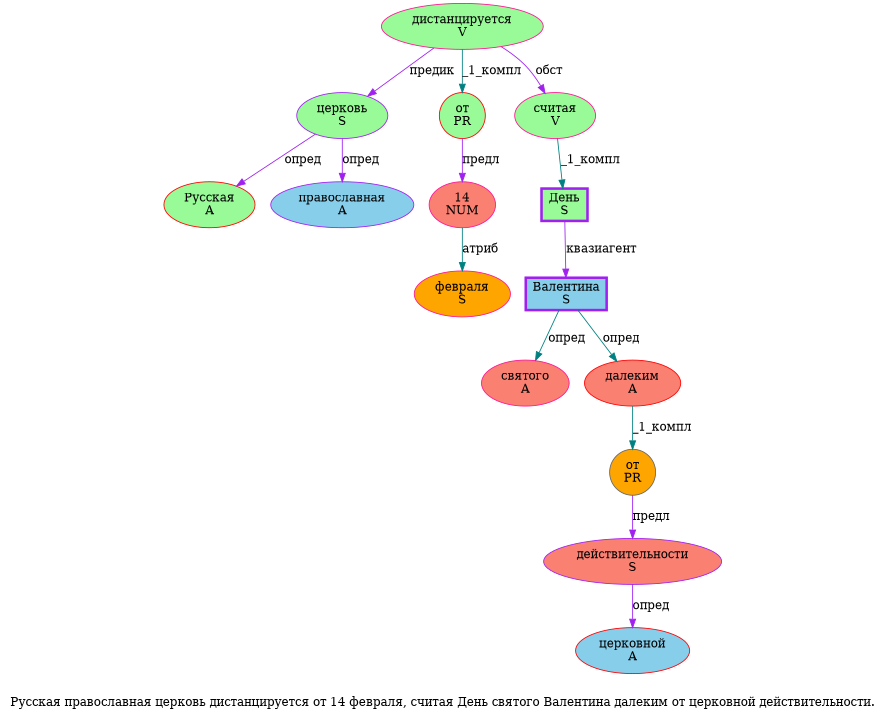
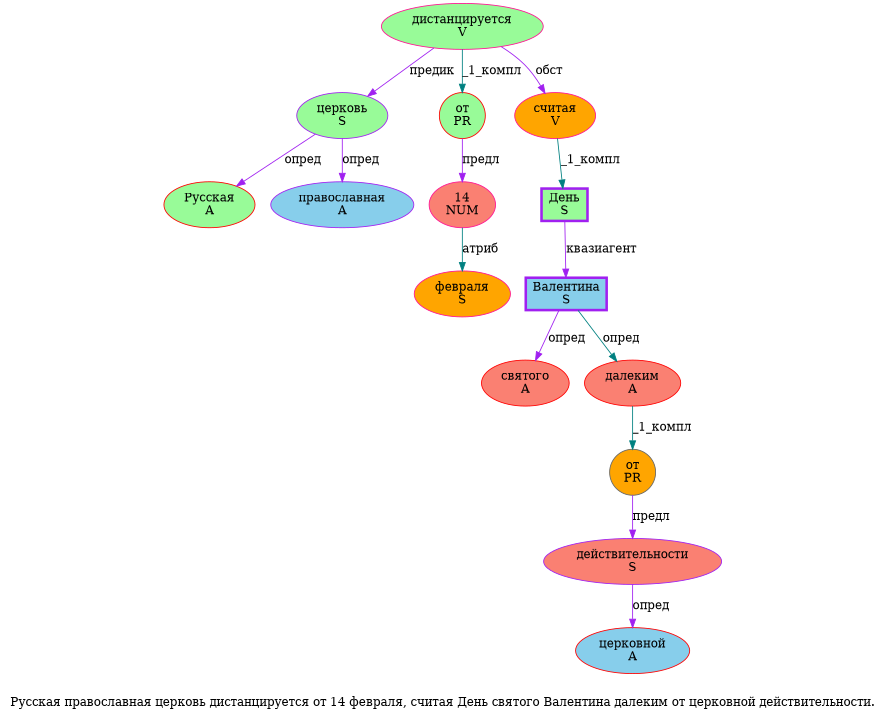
(555, 116) -> (555, 116)
(549, 331) -> (549, 331)
(525, 383) -> (525, 383)
